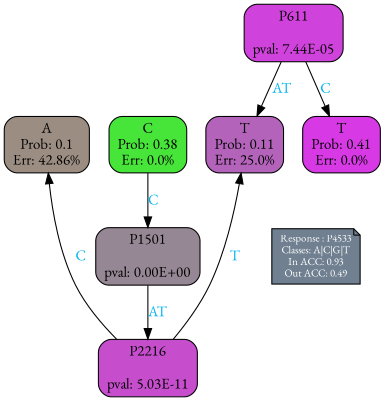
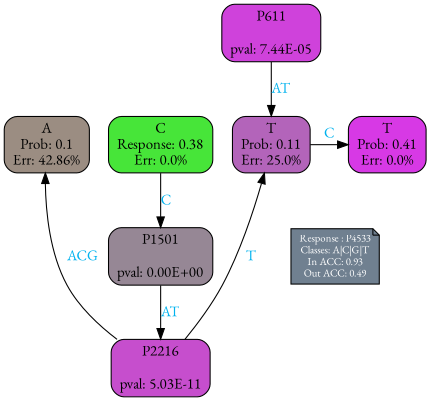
(315, 84) -> (324, 145)
(148, 145) -> (161, 145)
(81, 256) -> (83, 256)
